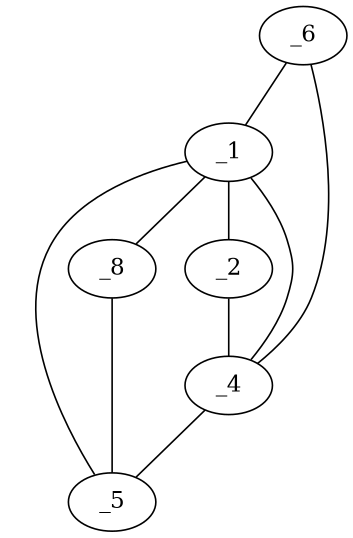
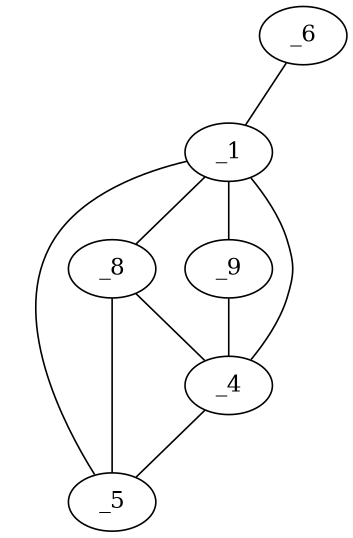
(327, 224) -> (170, 327)
(229, 269) -> (229, 269)
